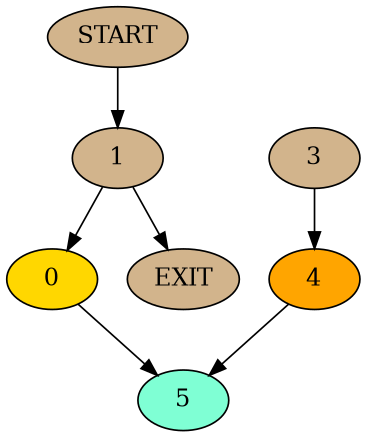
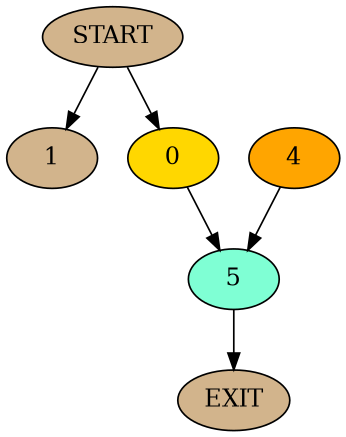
(315, 158) -> none
(89, 211) -> (139, 90)
(146, 211) -> (234, 332)
